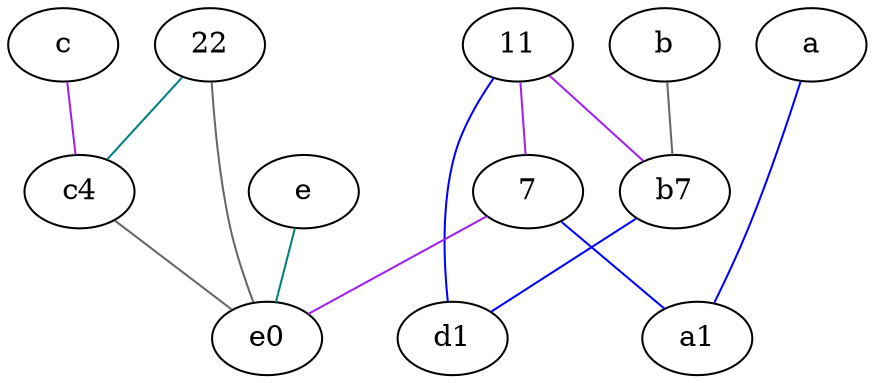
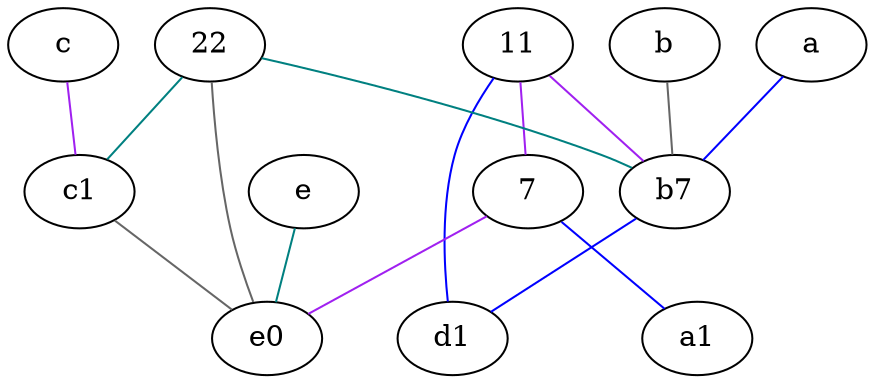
none -> (449, 106)
(80, 192) -> (80, 192)
(762, 194) -> (743, 118)
